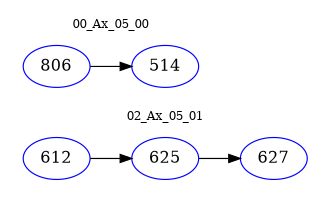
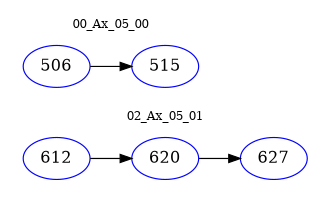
(57, 66) -> (57, 66)
(165, 66) -> (165, 66)
(165, 158) -> (165, 158)
